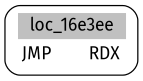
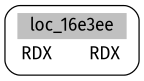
(71, 54) -> (71, 54)
